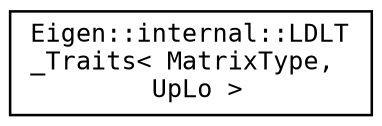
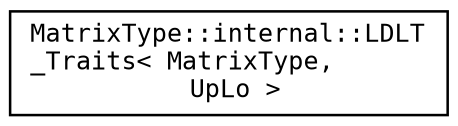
(191, 63) -> (229, 63)
